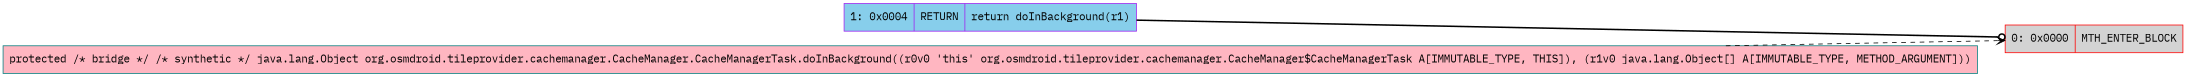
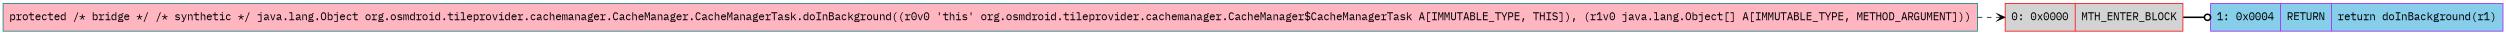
(1568, 29) -> (2194, 17)
